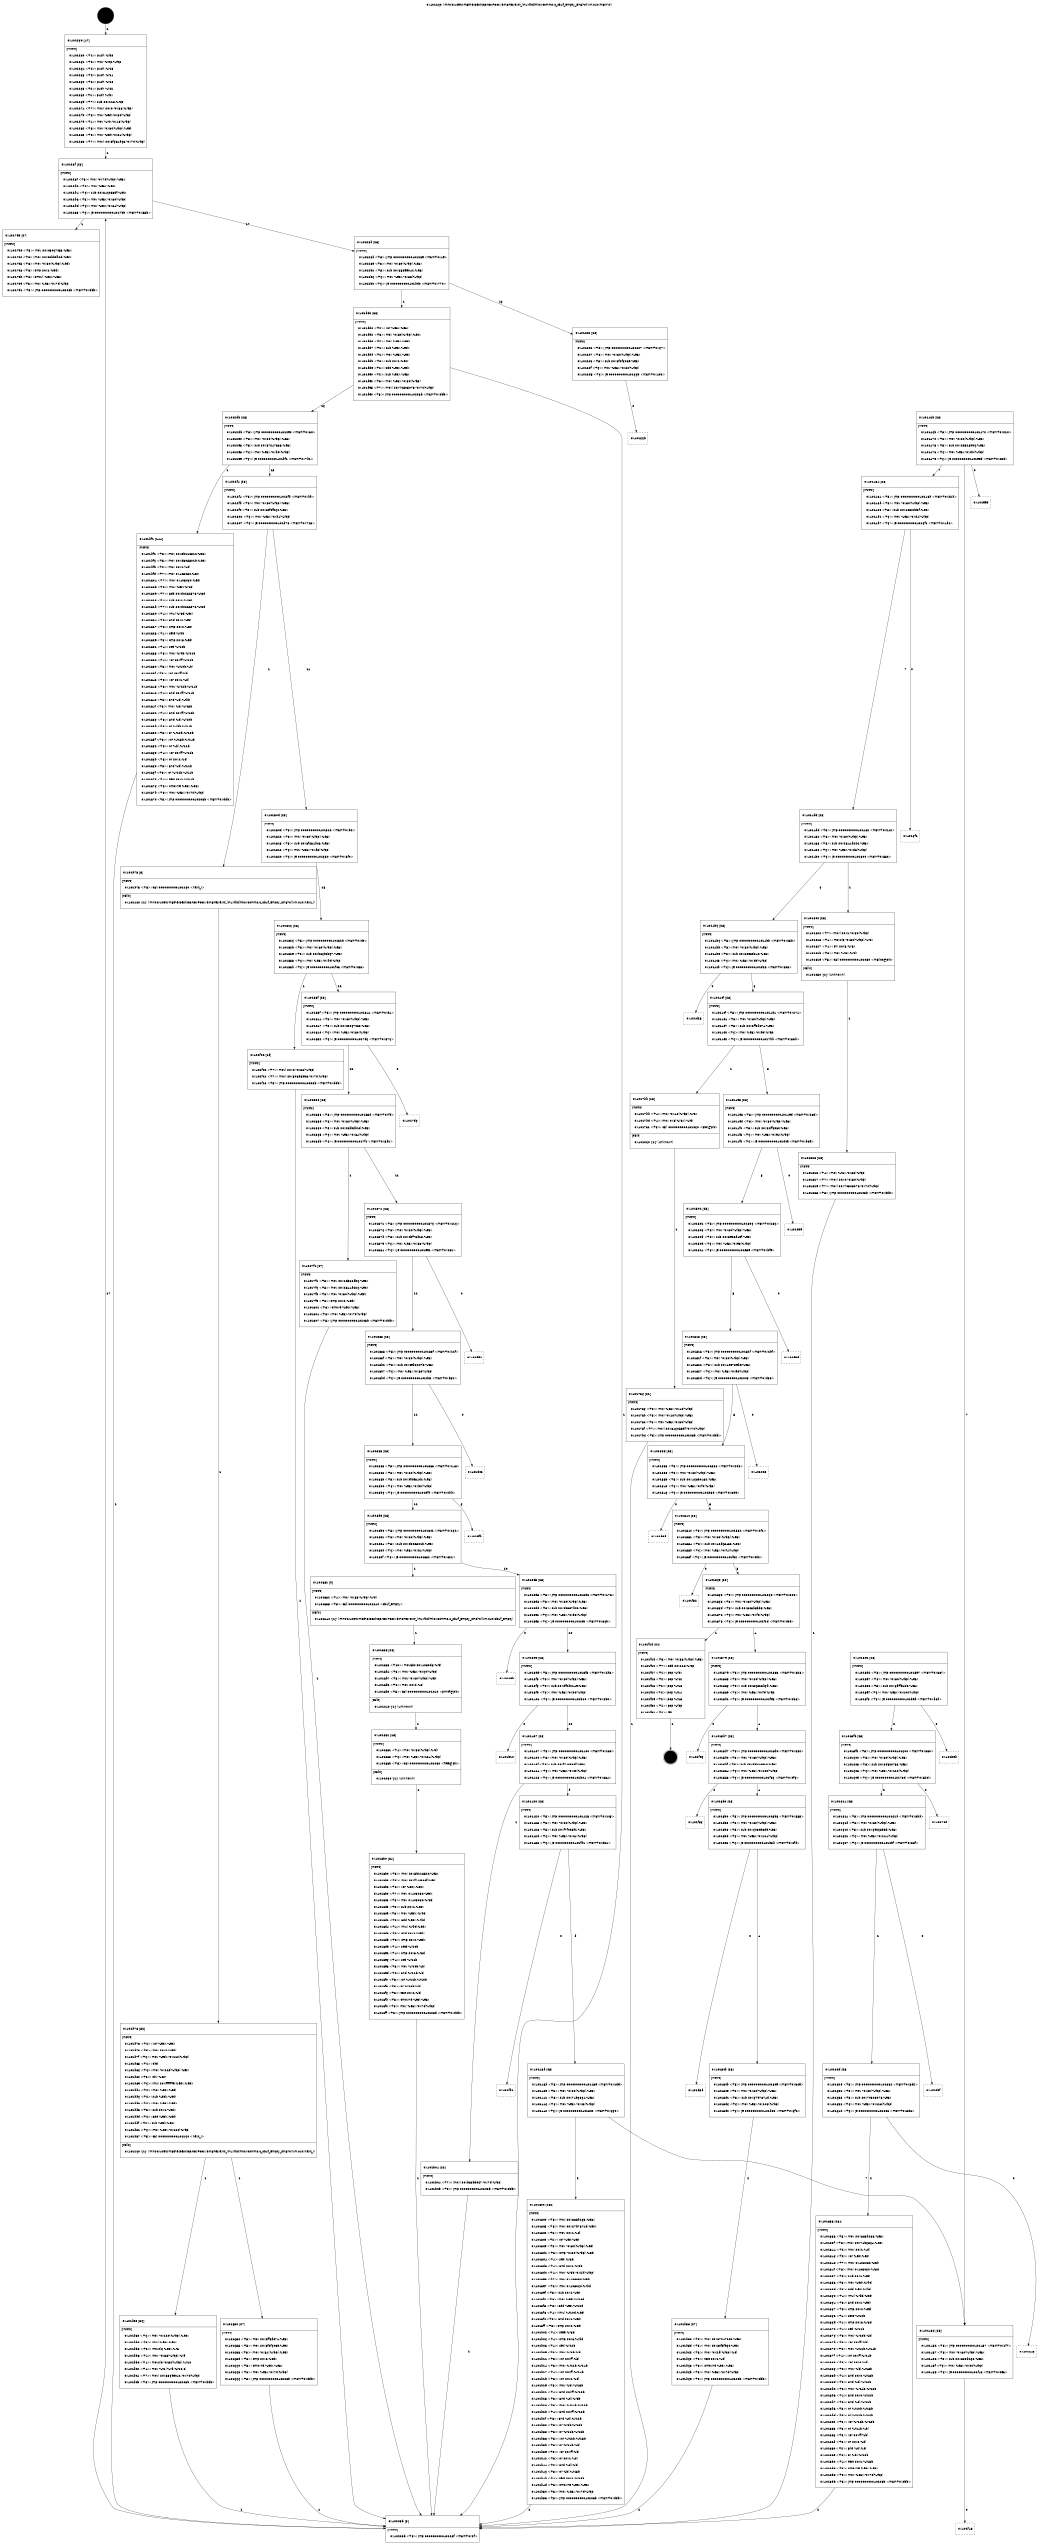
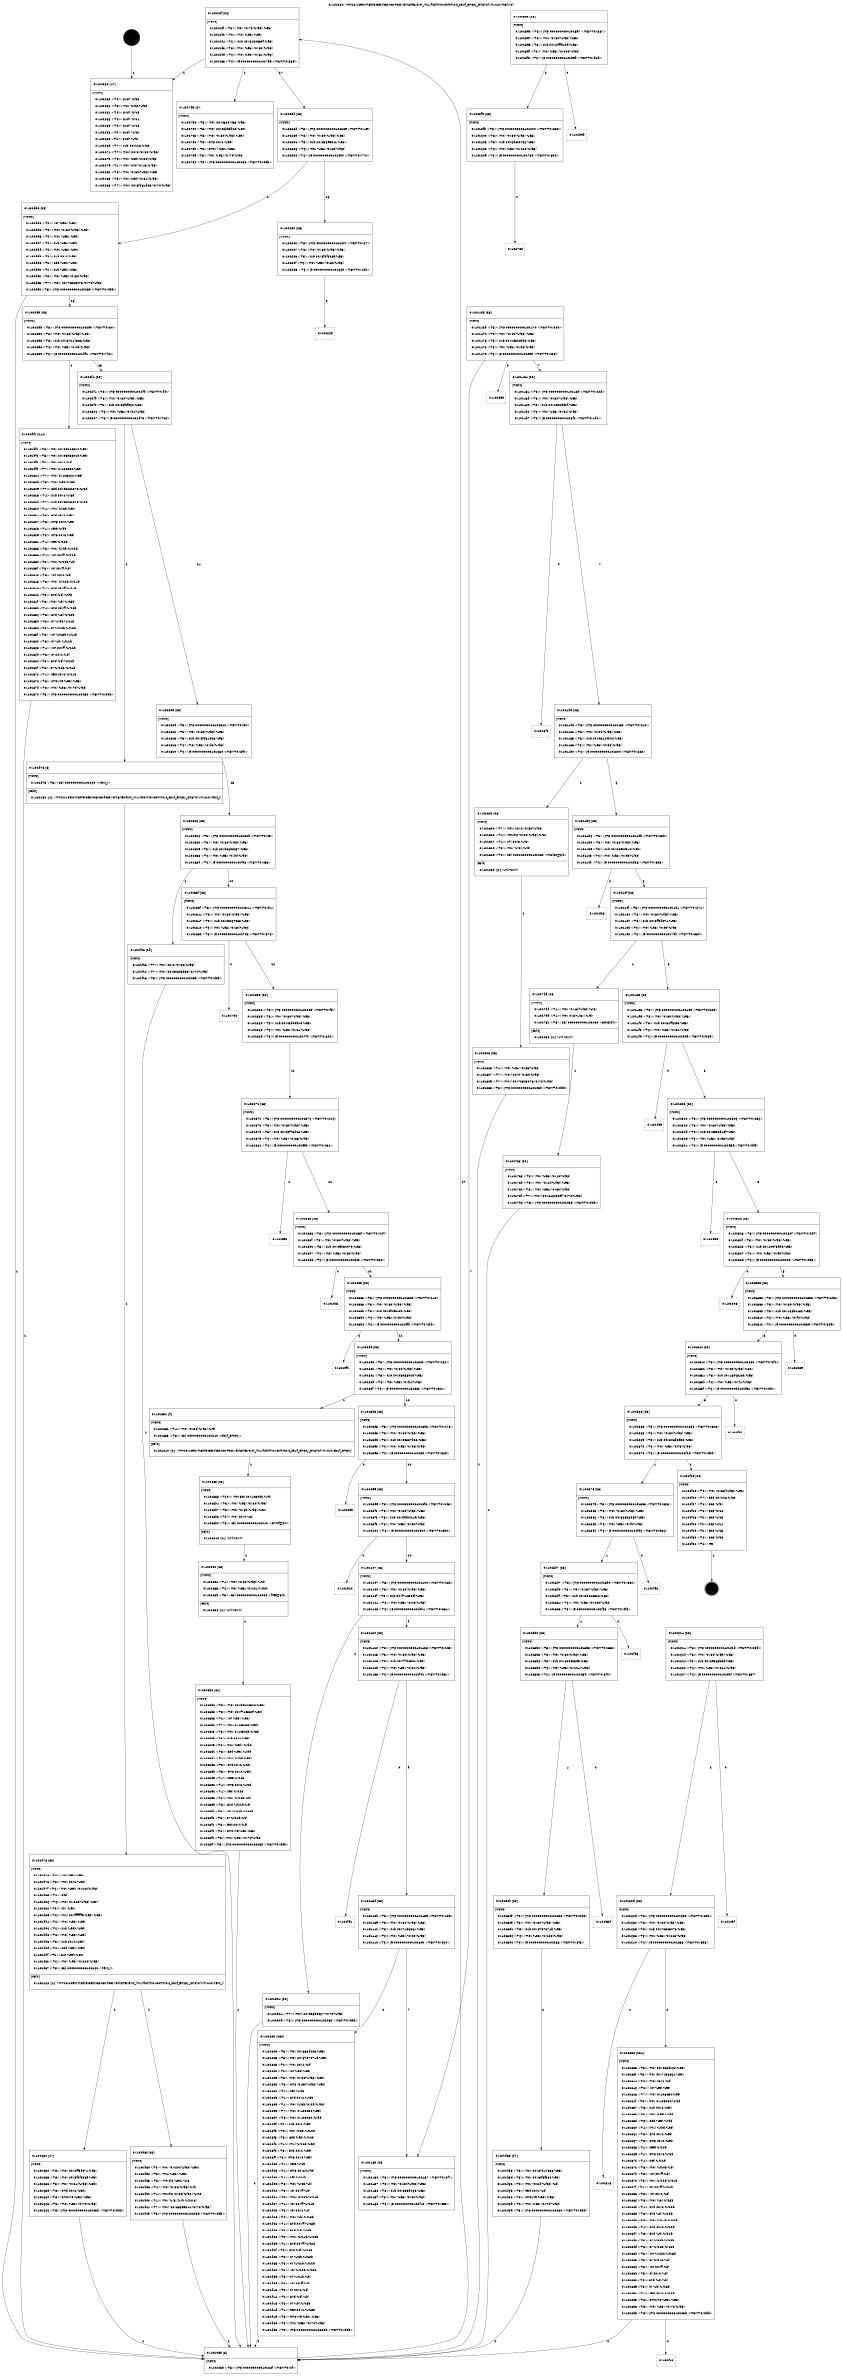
(106, 152) -> (189, 68)
(348, 1294) -> none
(882, 1789) -> none
(965, 2450) -> (666, 2336)
